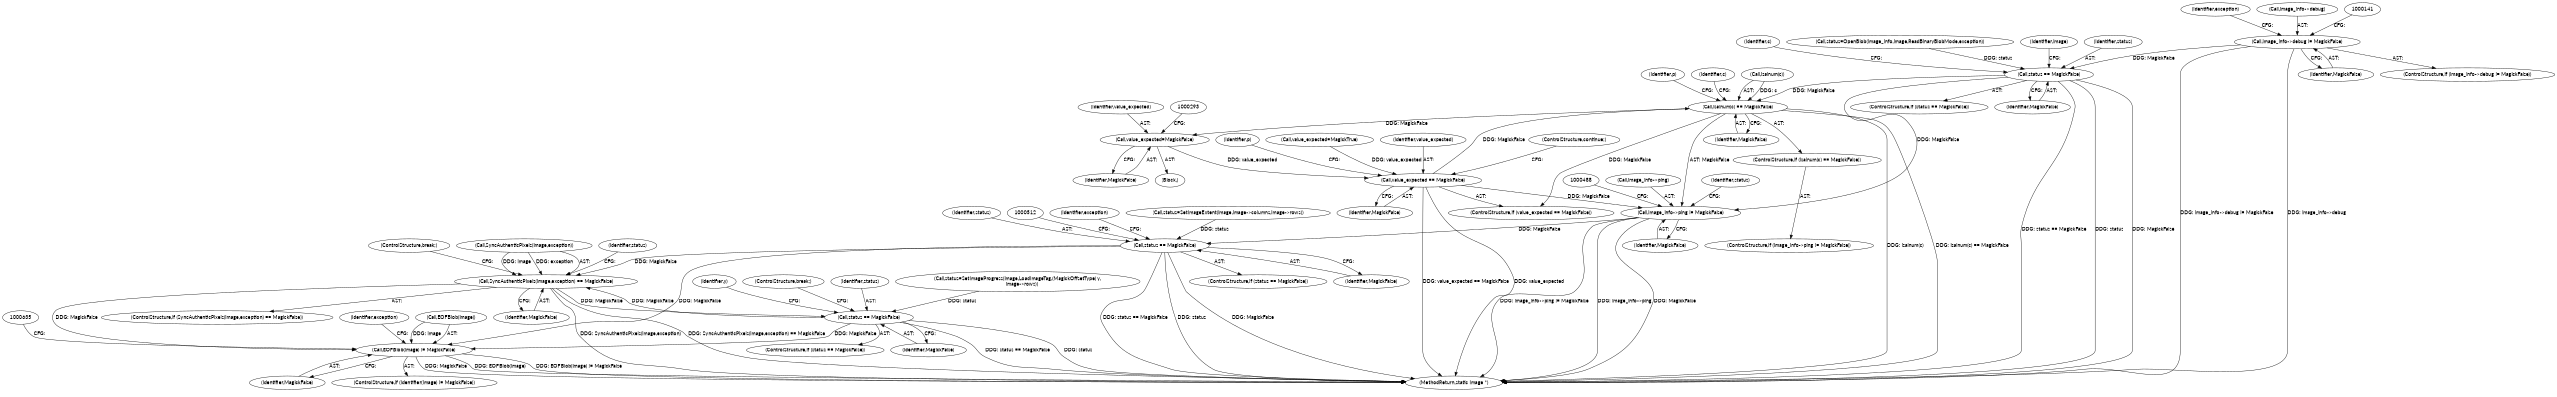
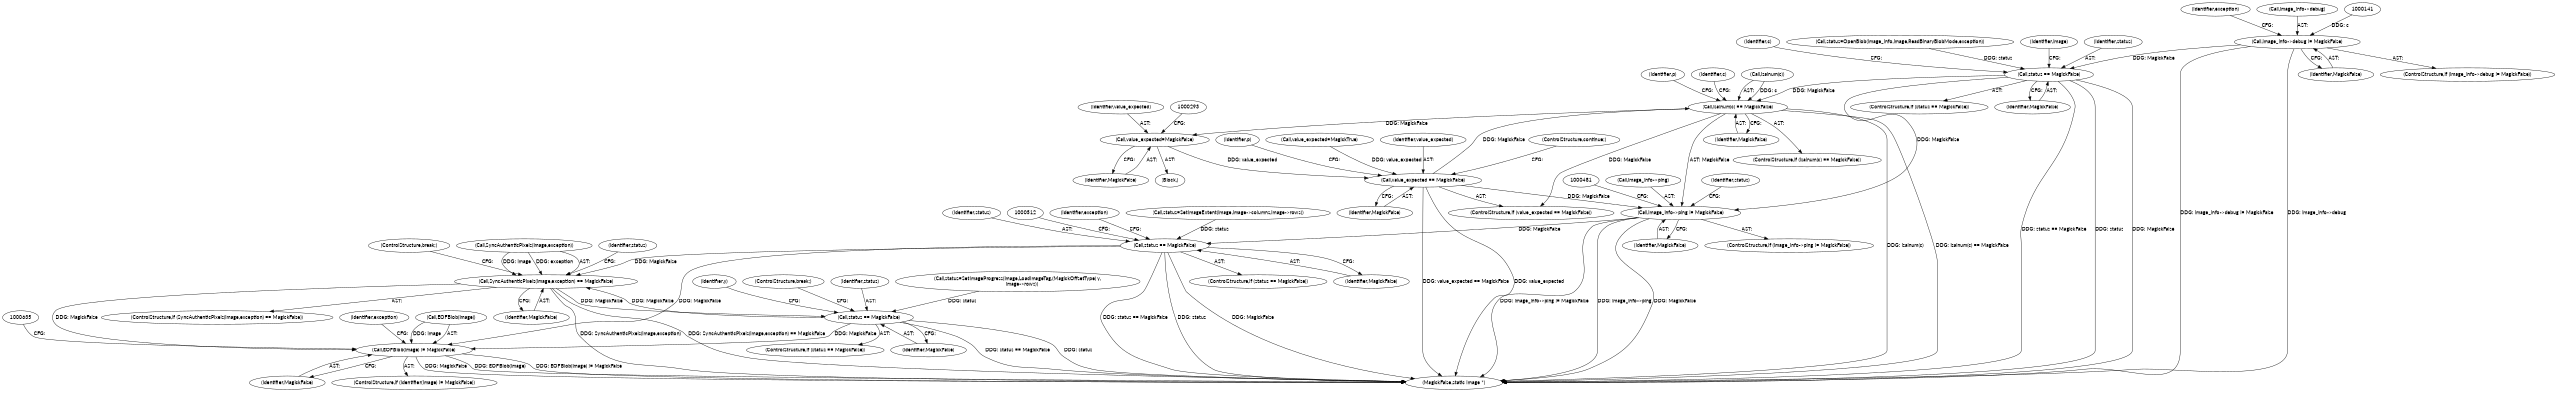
(2340, 26) -> (2340, 26)
(1581, 180) -> (1581, 180)
(1799, 201) -> (1733, 229)
(1454, 383) -> (1454, 383)
